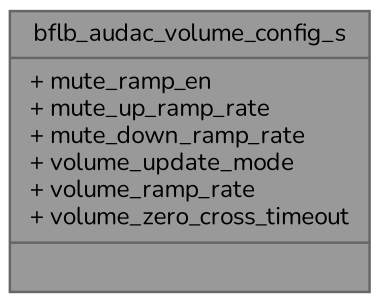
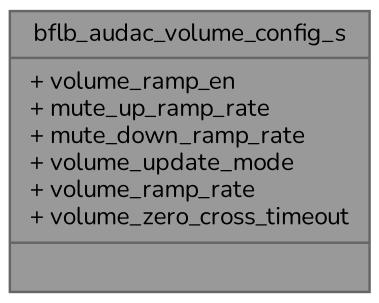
(122, 81) -> (134, 81)
